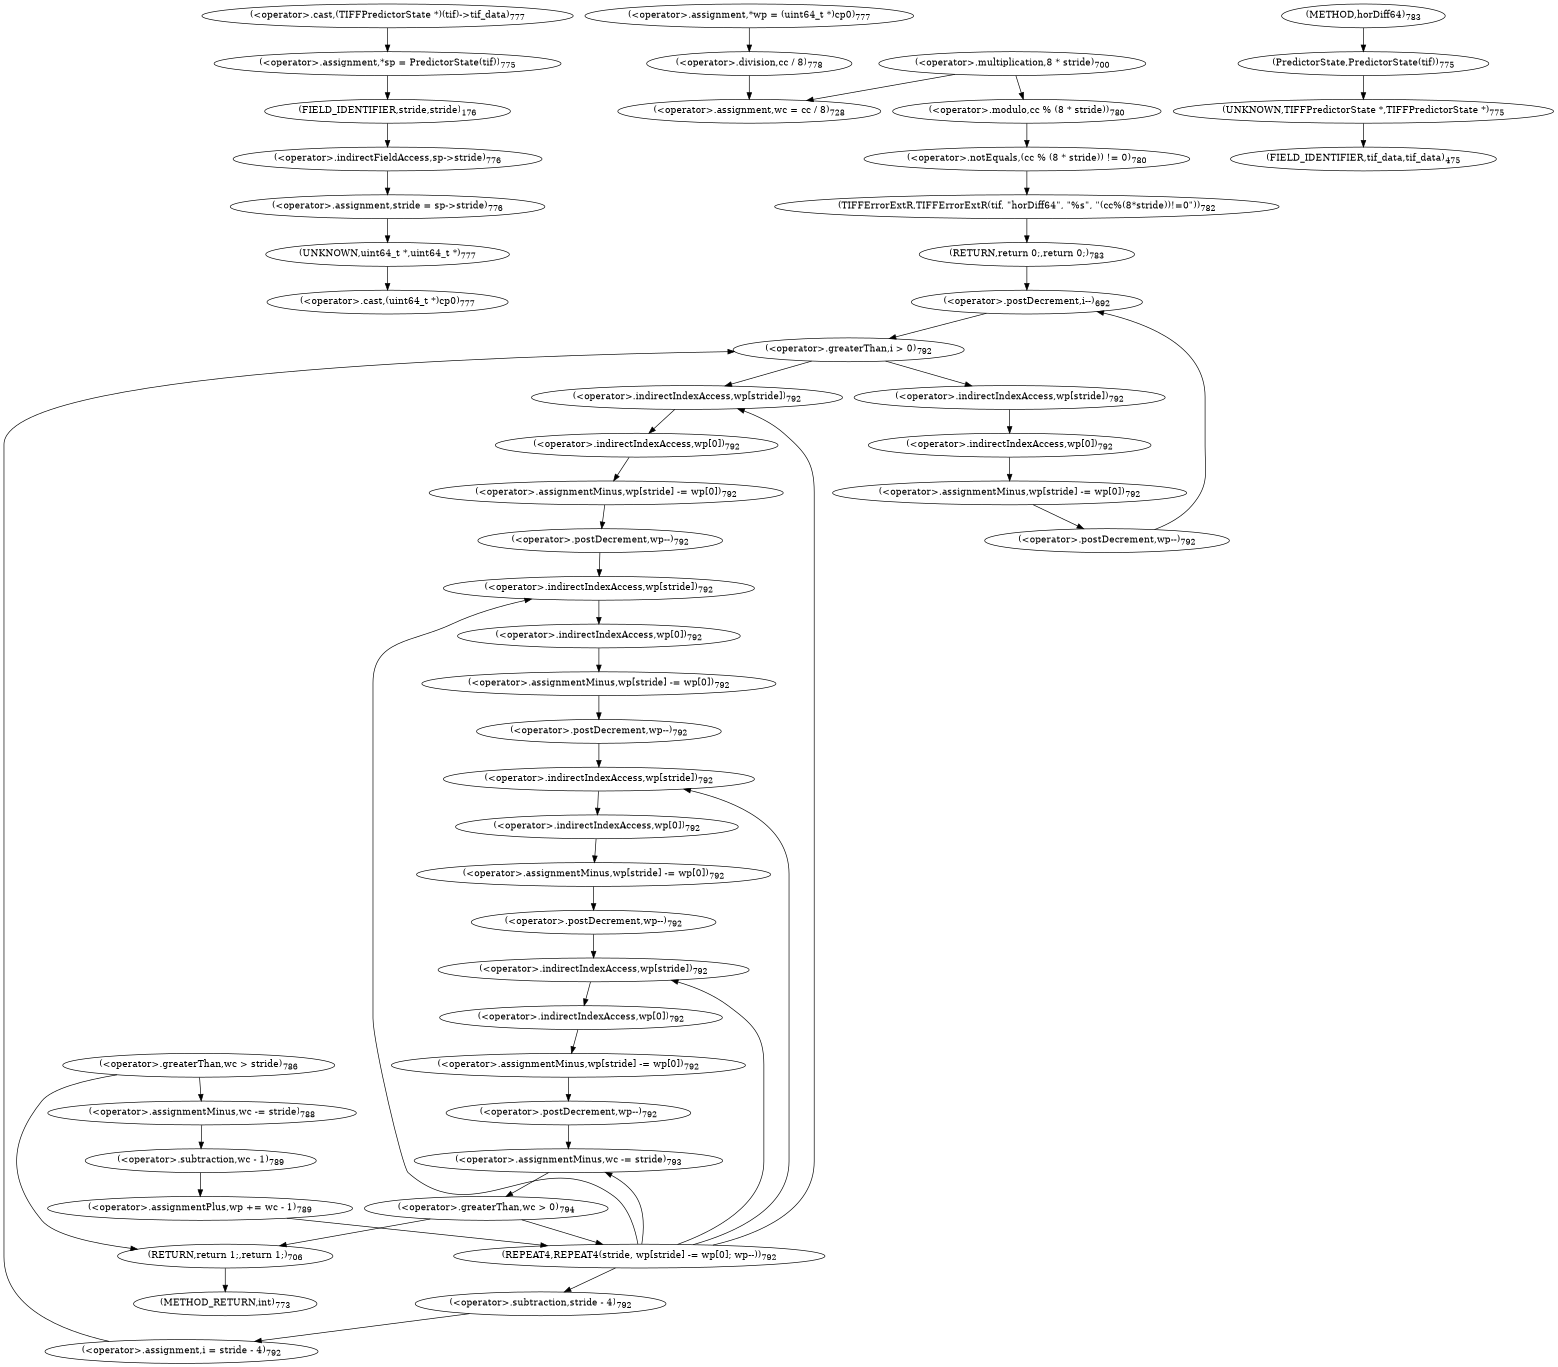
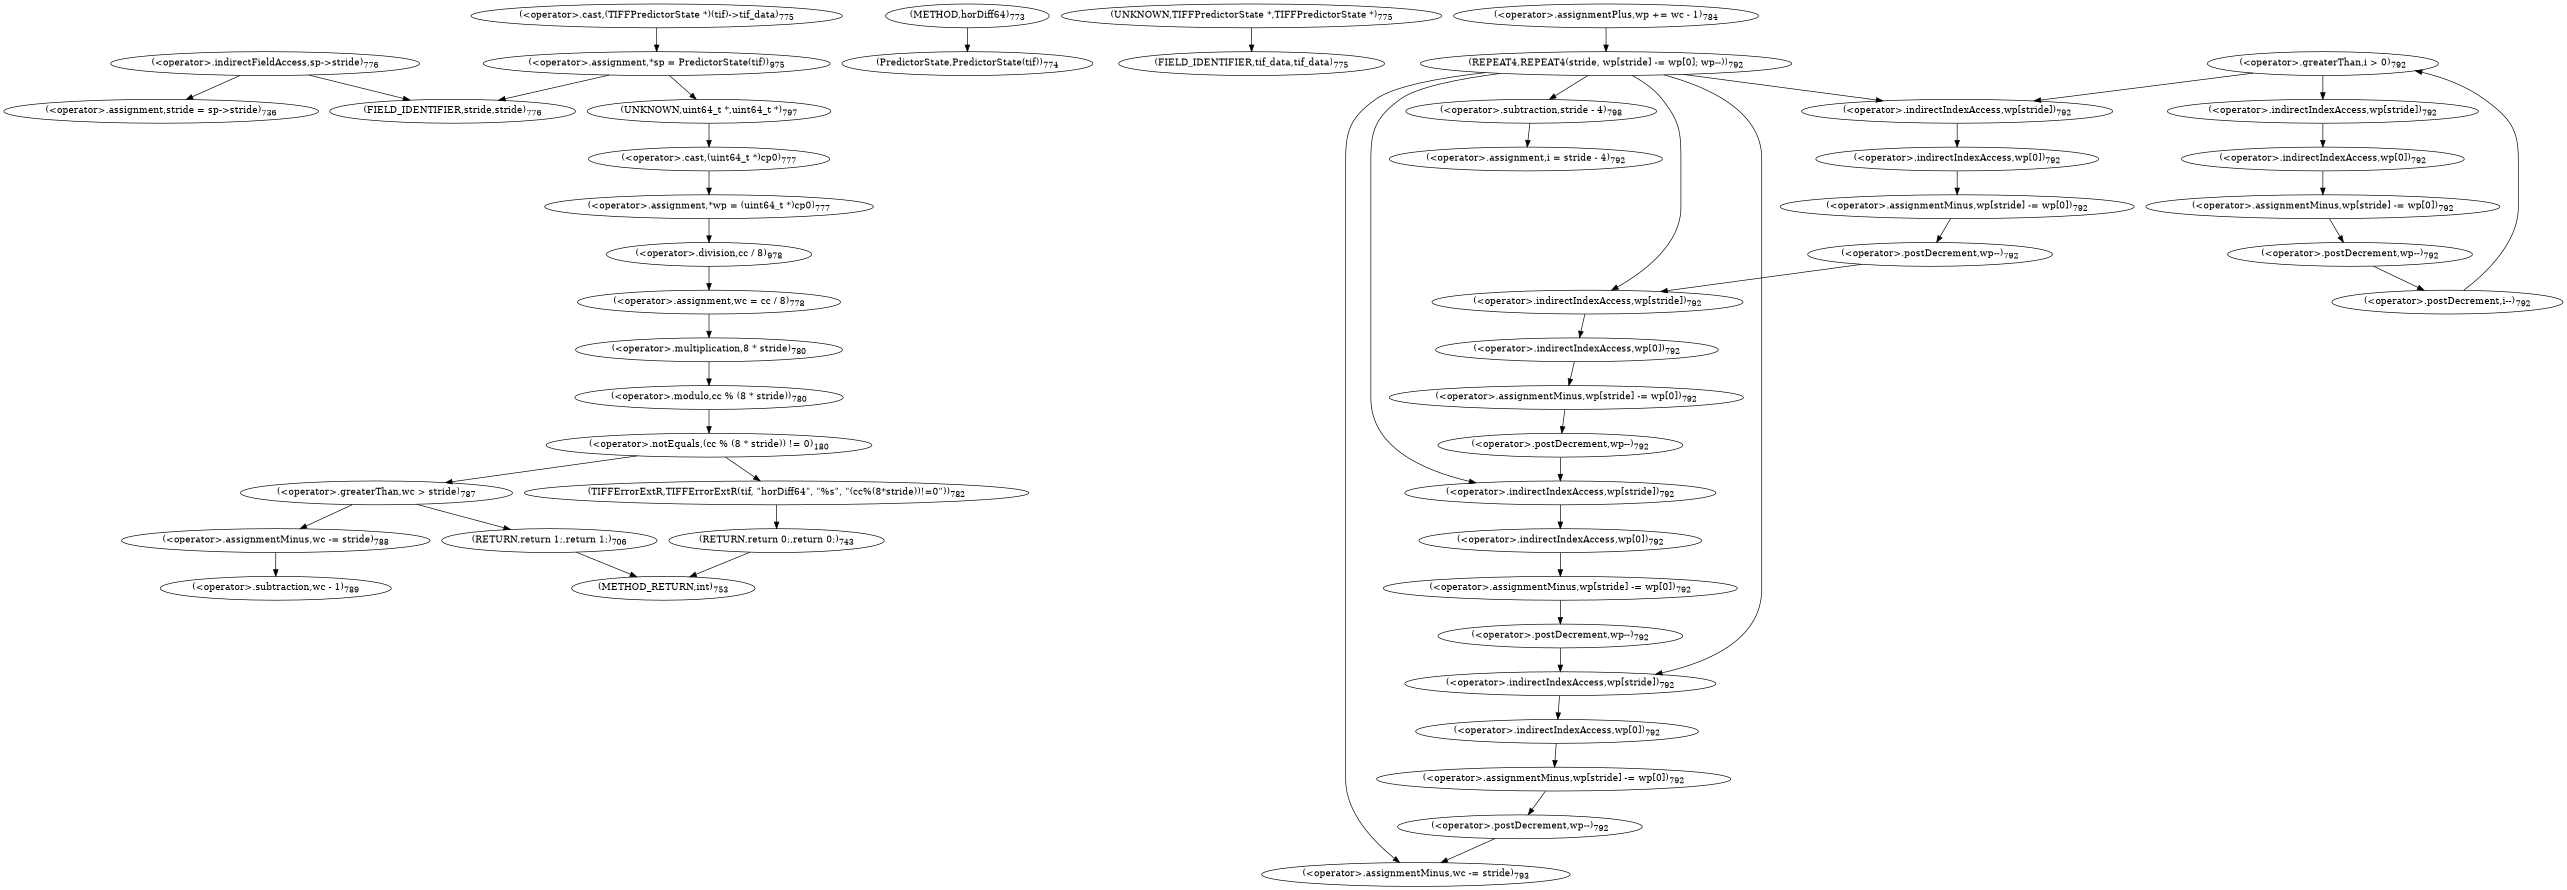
(517, 15) -> (787, 15)
(1413, 15) -> (1017, 15)
(508, 63) -> (777, 63)
(815, 63) -> (775, 253)
(1102, 63) -> (799, 349)
(1447, 63) -> (1051, 63)
(1363, 84) -> none
(884, 87) -> (709, 323)
(469, 110) -> (534, 110)
(837, 110) -> (797, 301)
(388, 132) -> (356, 87)
(1139, 158) -> (821, 444)
(1453, 158) -> (1341, 63)
none -> (709, 180)
(496, 206) -> (269, 110)
(388, 227) -> (680, 85)
(468, 253) -> (790, 110)
(1097, 253) -> (846, 540)
(1027, 275) -> (723, 563)
(1103, 301) -> (2523, 301)
none -> (545, 469)
(4, 553) -> none
(291, 1064) -> (468, 492)
(200, 1181) -> none
(304, 1207) -> (1710, 15)
(486, 1208) -> none
(283, 1303) -> (721, 587)
(624, 1303) -> (1615, 110)
